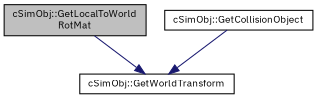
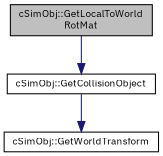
(115, 52) -> (81, 50)
